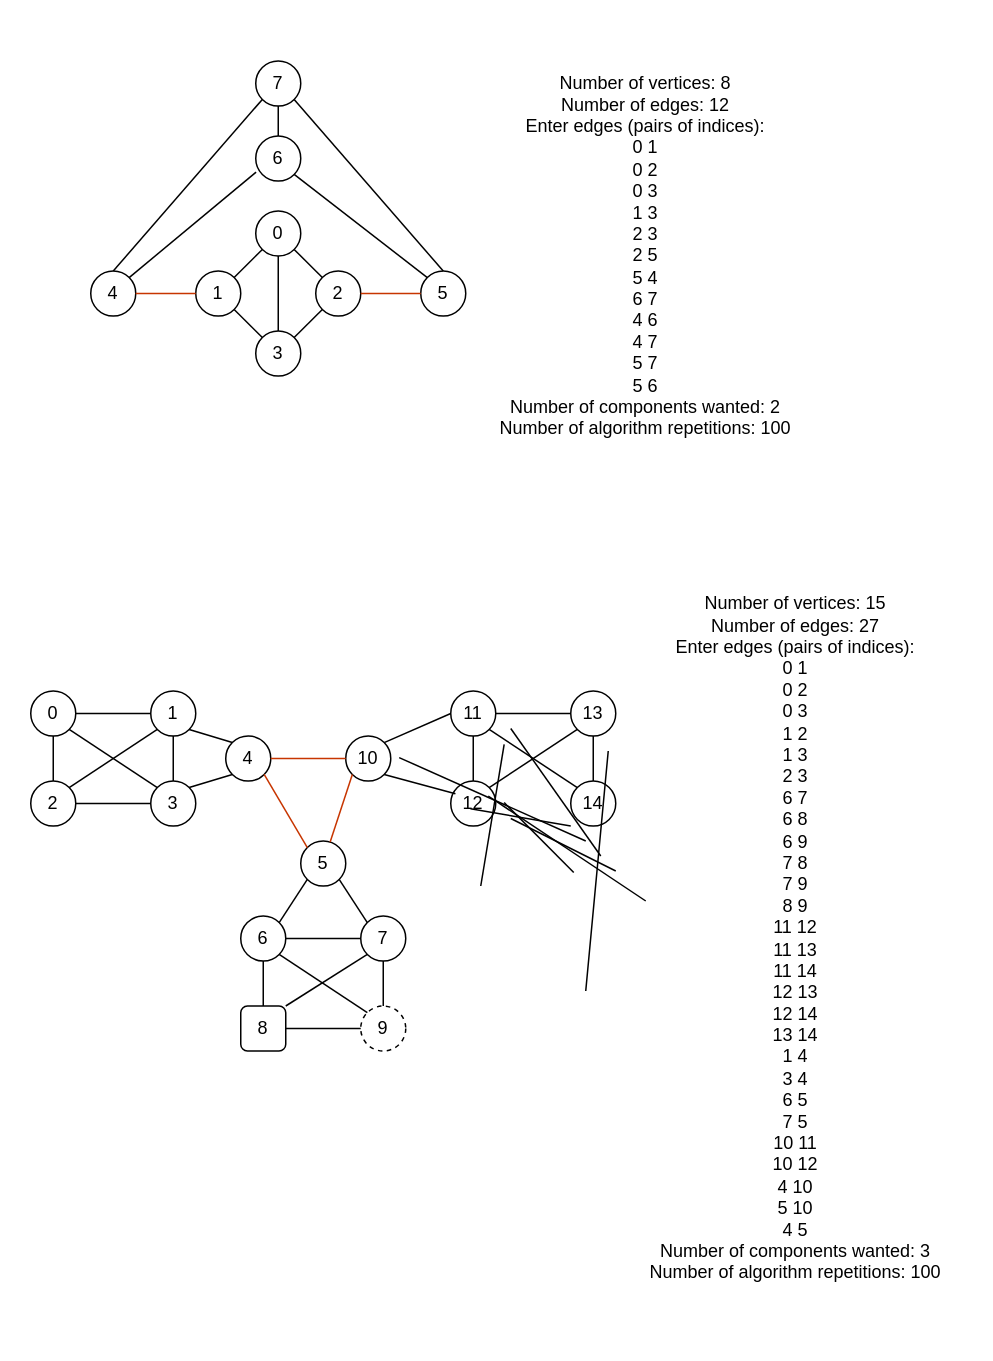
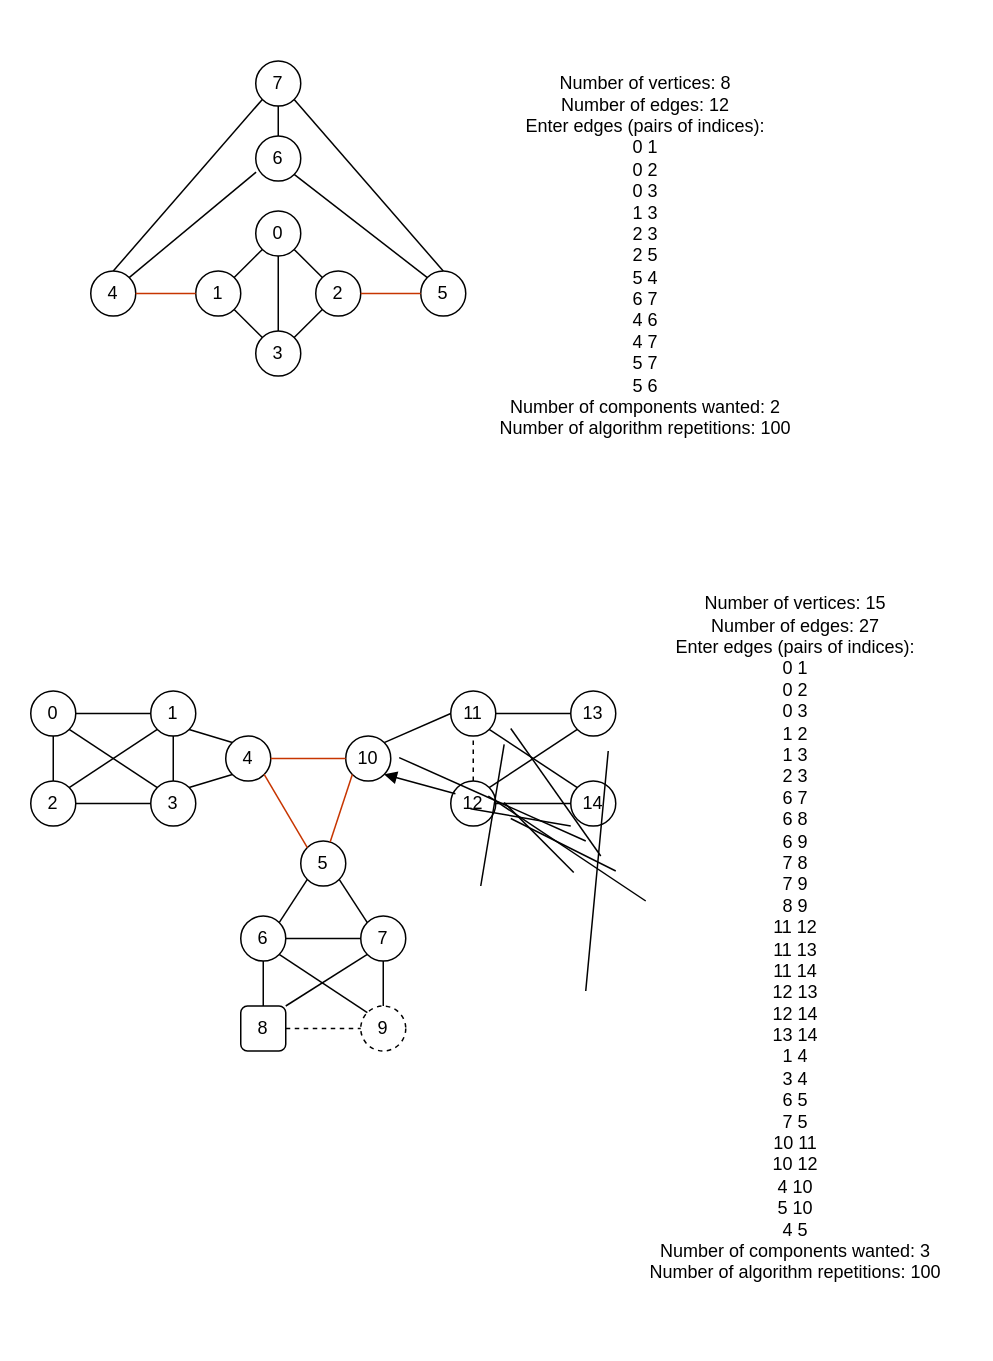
(473, 757) -> (473, 757)
(593, 759) -> none
(391, 776) -> (397, 778)
none -> (539, 803)
(323, 1028) -> (323, 1028)
